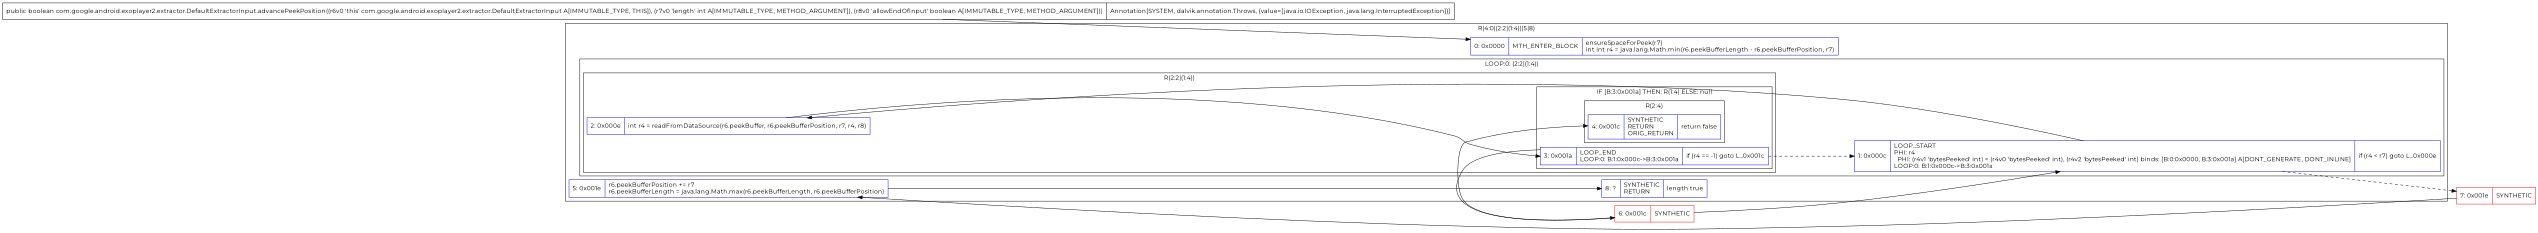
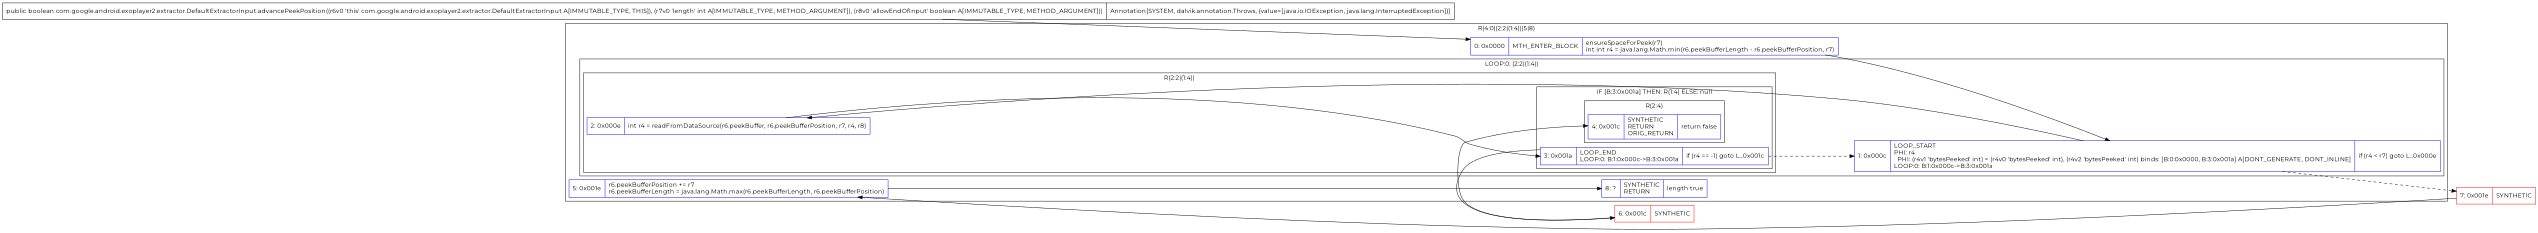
(1885, 198) -> (1967, 90)
